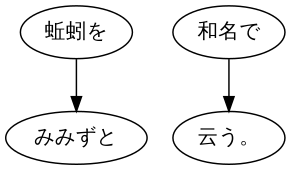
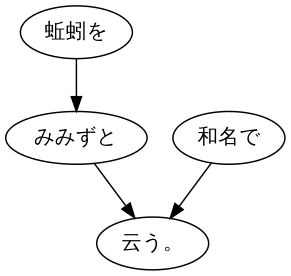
none -> (110, 185)
